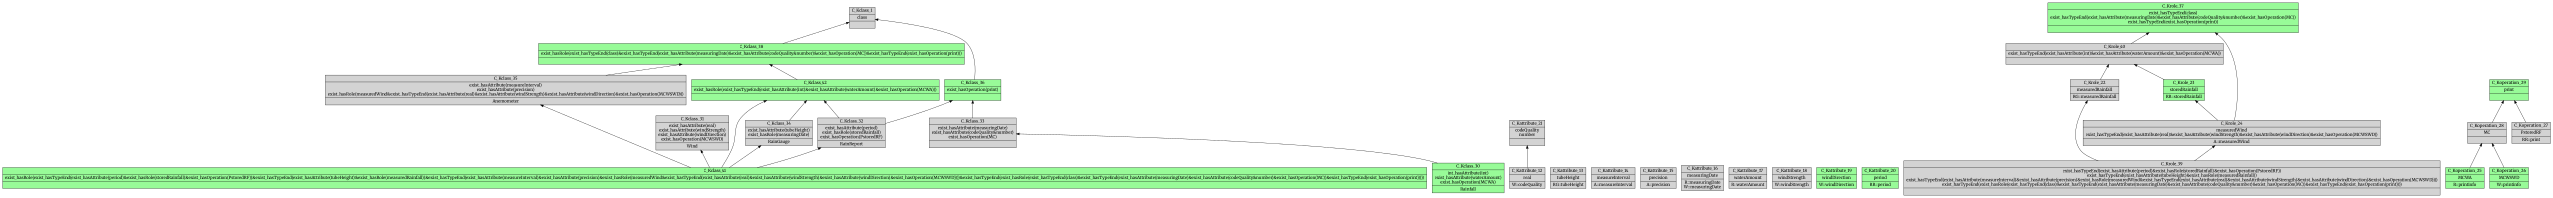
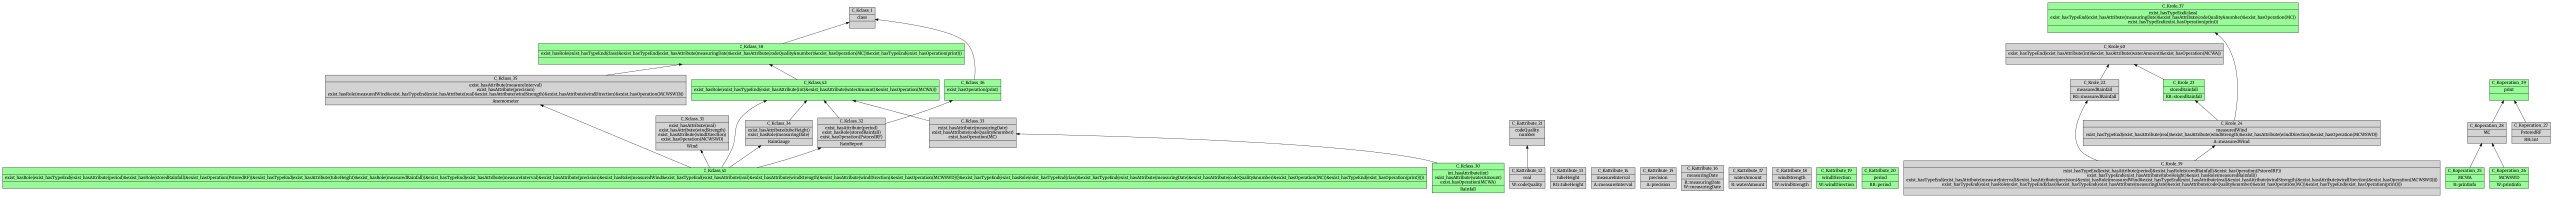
(2139, 39) -> none
(973, 111) -> (892, 111)
(2531, 140) -> (2531, 140)
